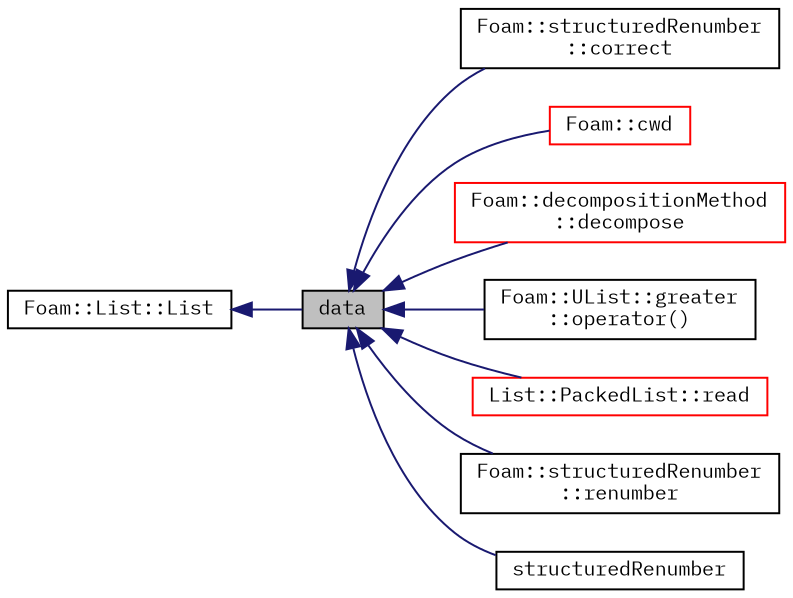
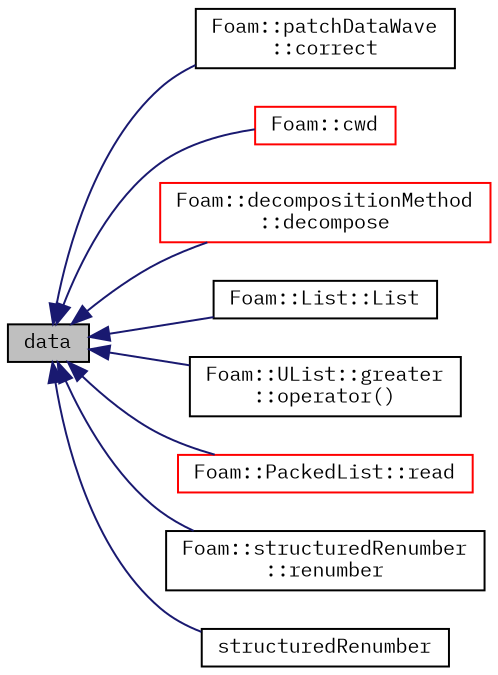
(620, 39) -> (325, 39)
(277, 310) -> (161, 325)
(620, 397) -> (325, 474)
